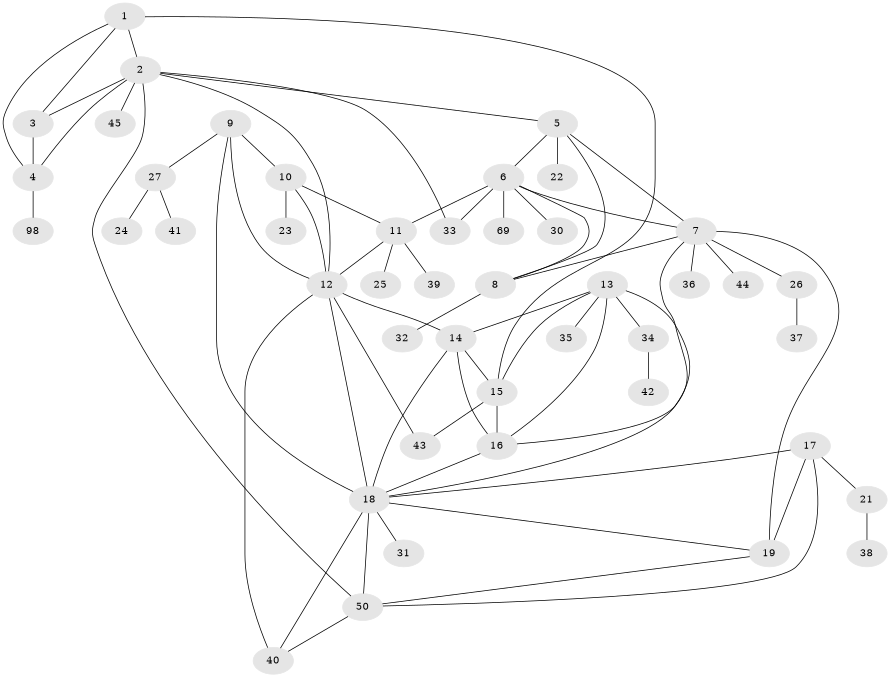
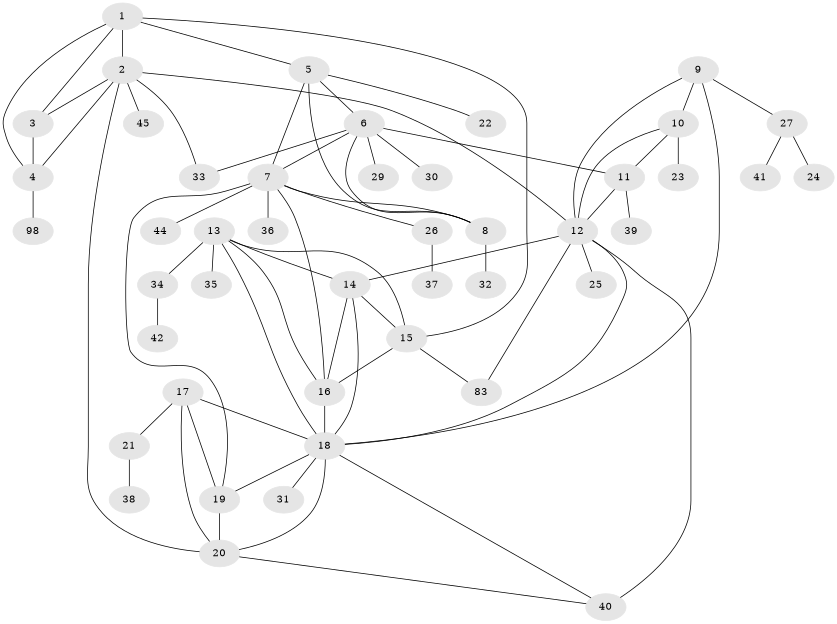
(349, 97) -> (216, 43)
(504, 231) -> (378, 178)
(388, 258) -> (587, 258)
(420, 446) -> (481, 392)
(363, 607) -> (220, 553)
